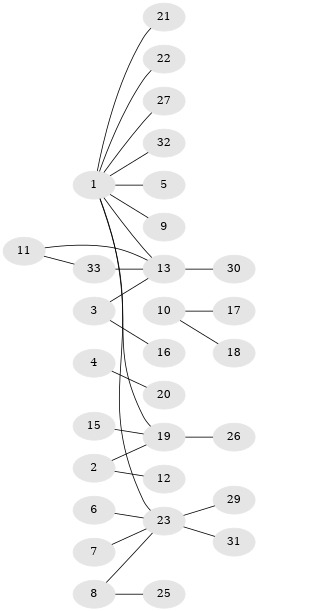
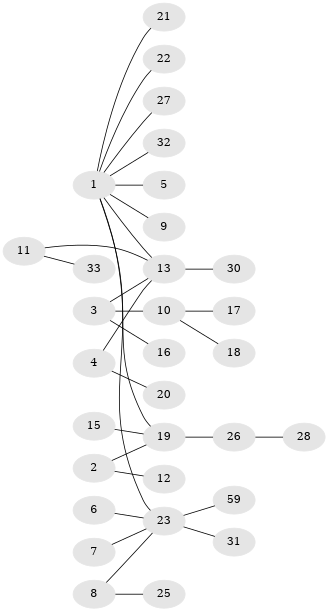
(129, 269) -> (132, 306)
none -> (135, 311)
none -> (304, 437)
(234, 500) -> (234, 500)
